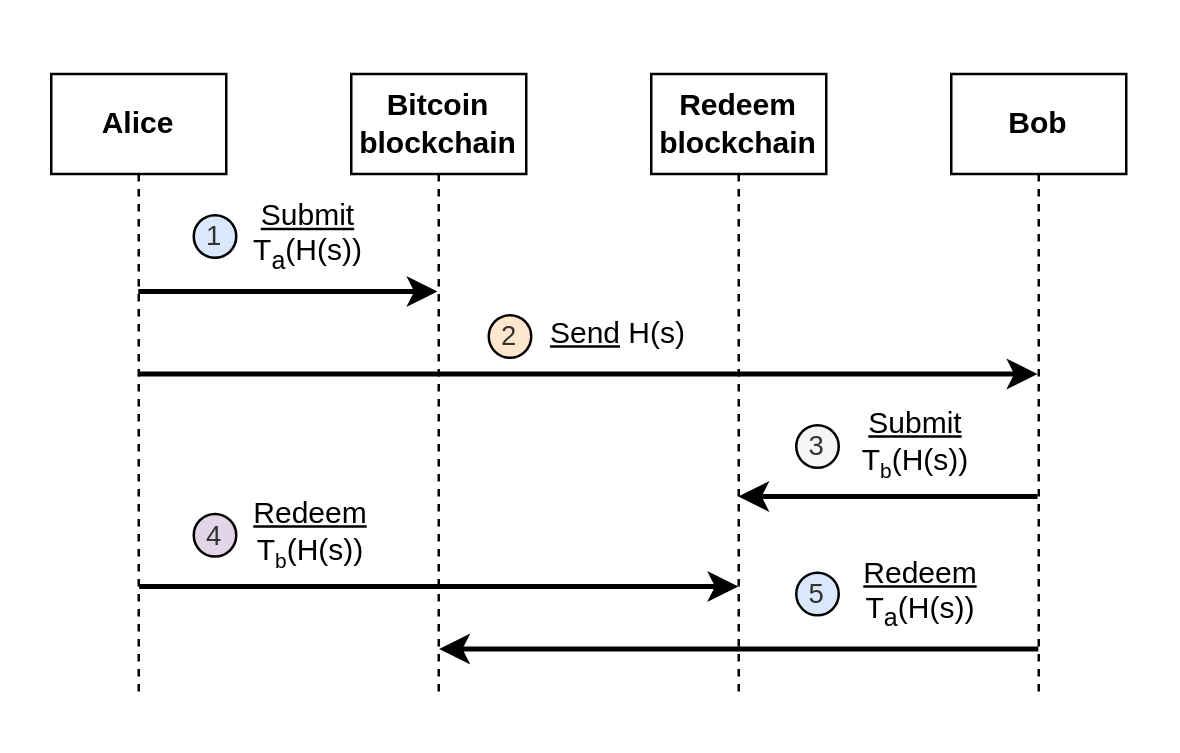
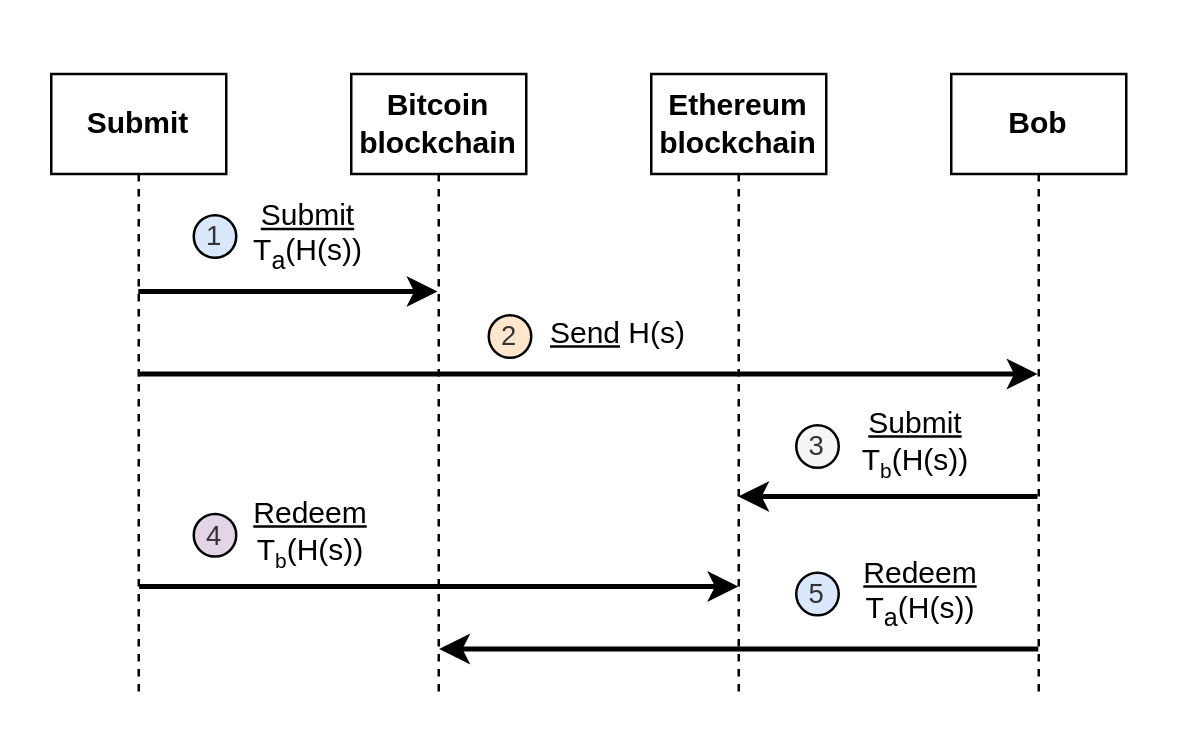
(139, 124) -> (139, 124)
(739, 124) -> (739, 124)
